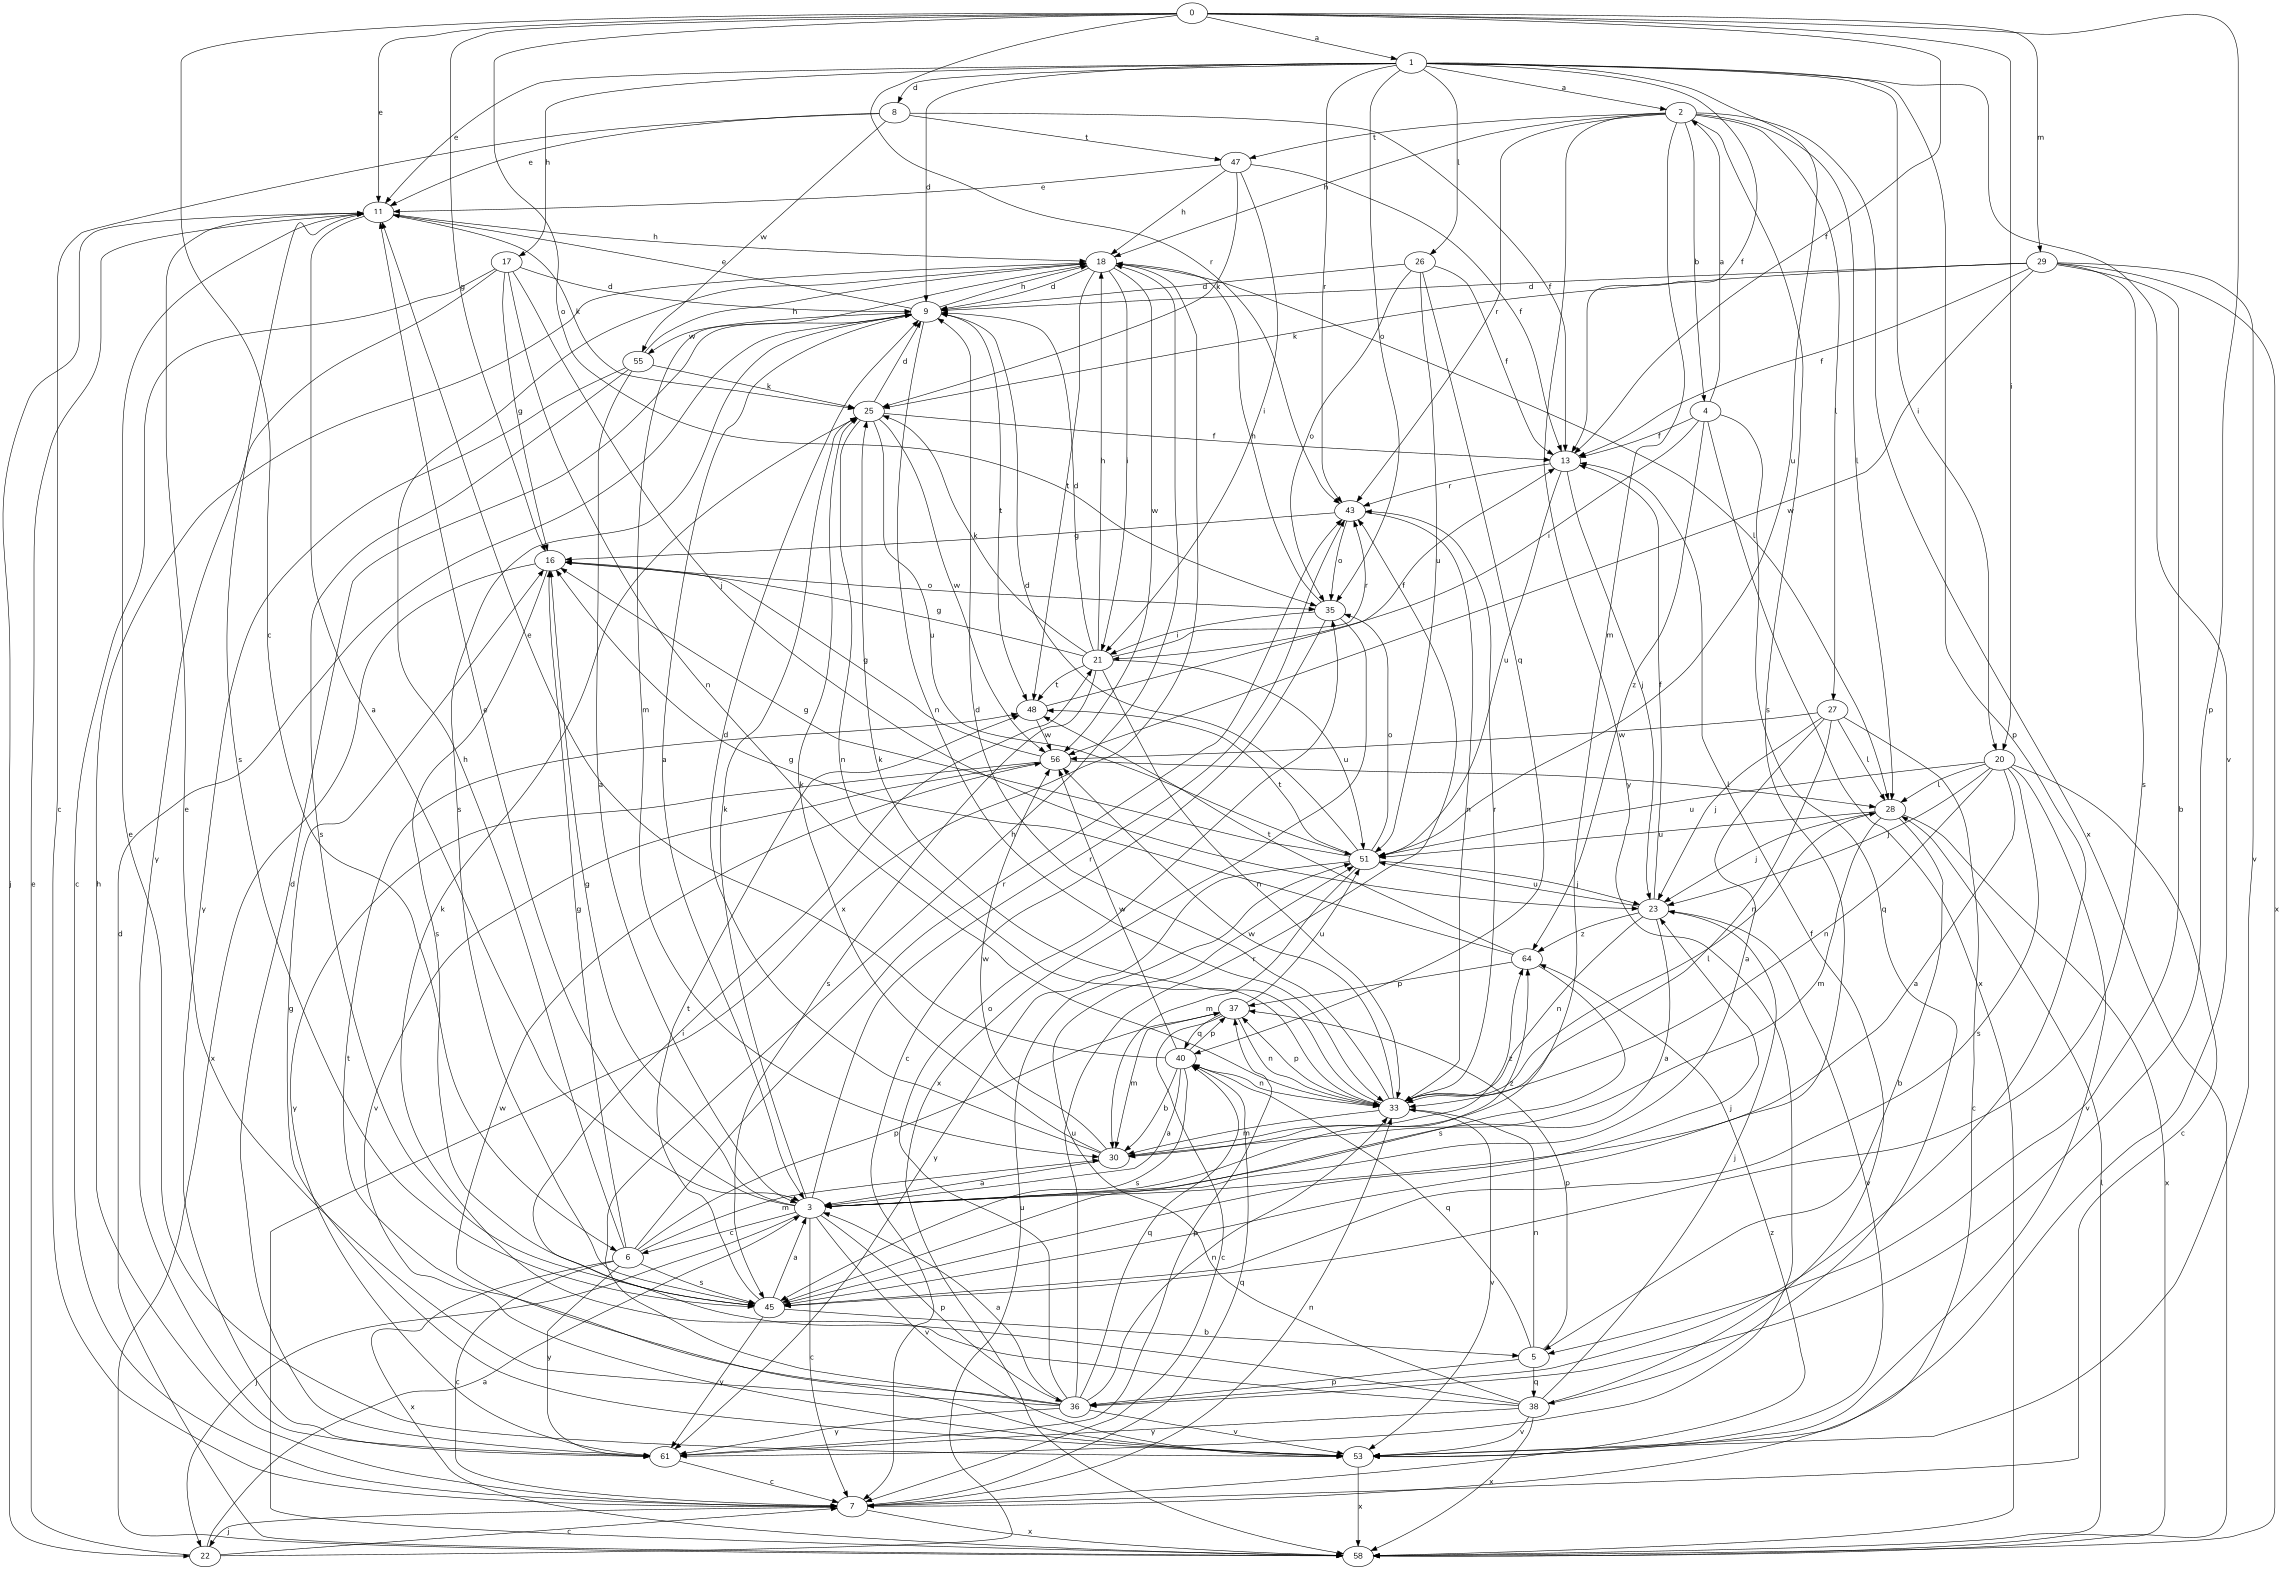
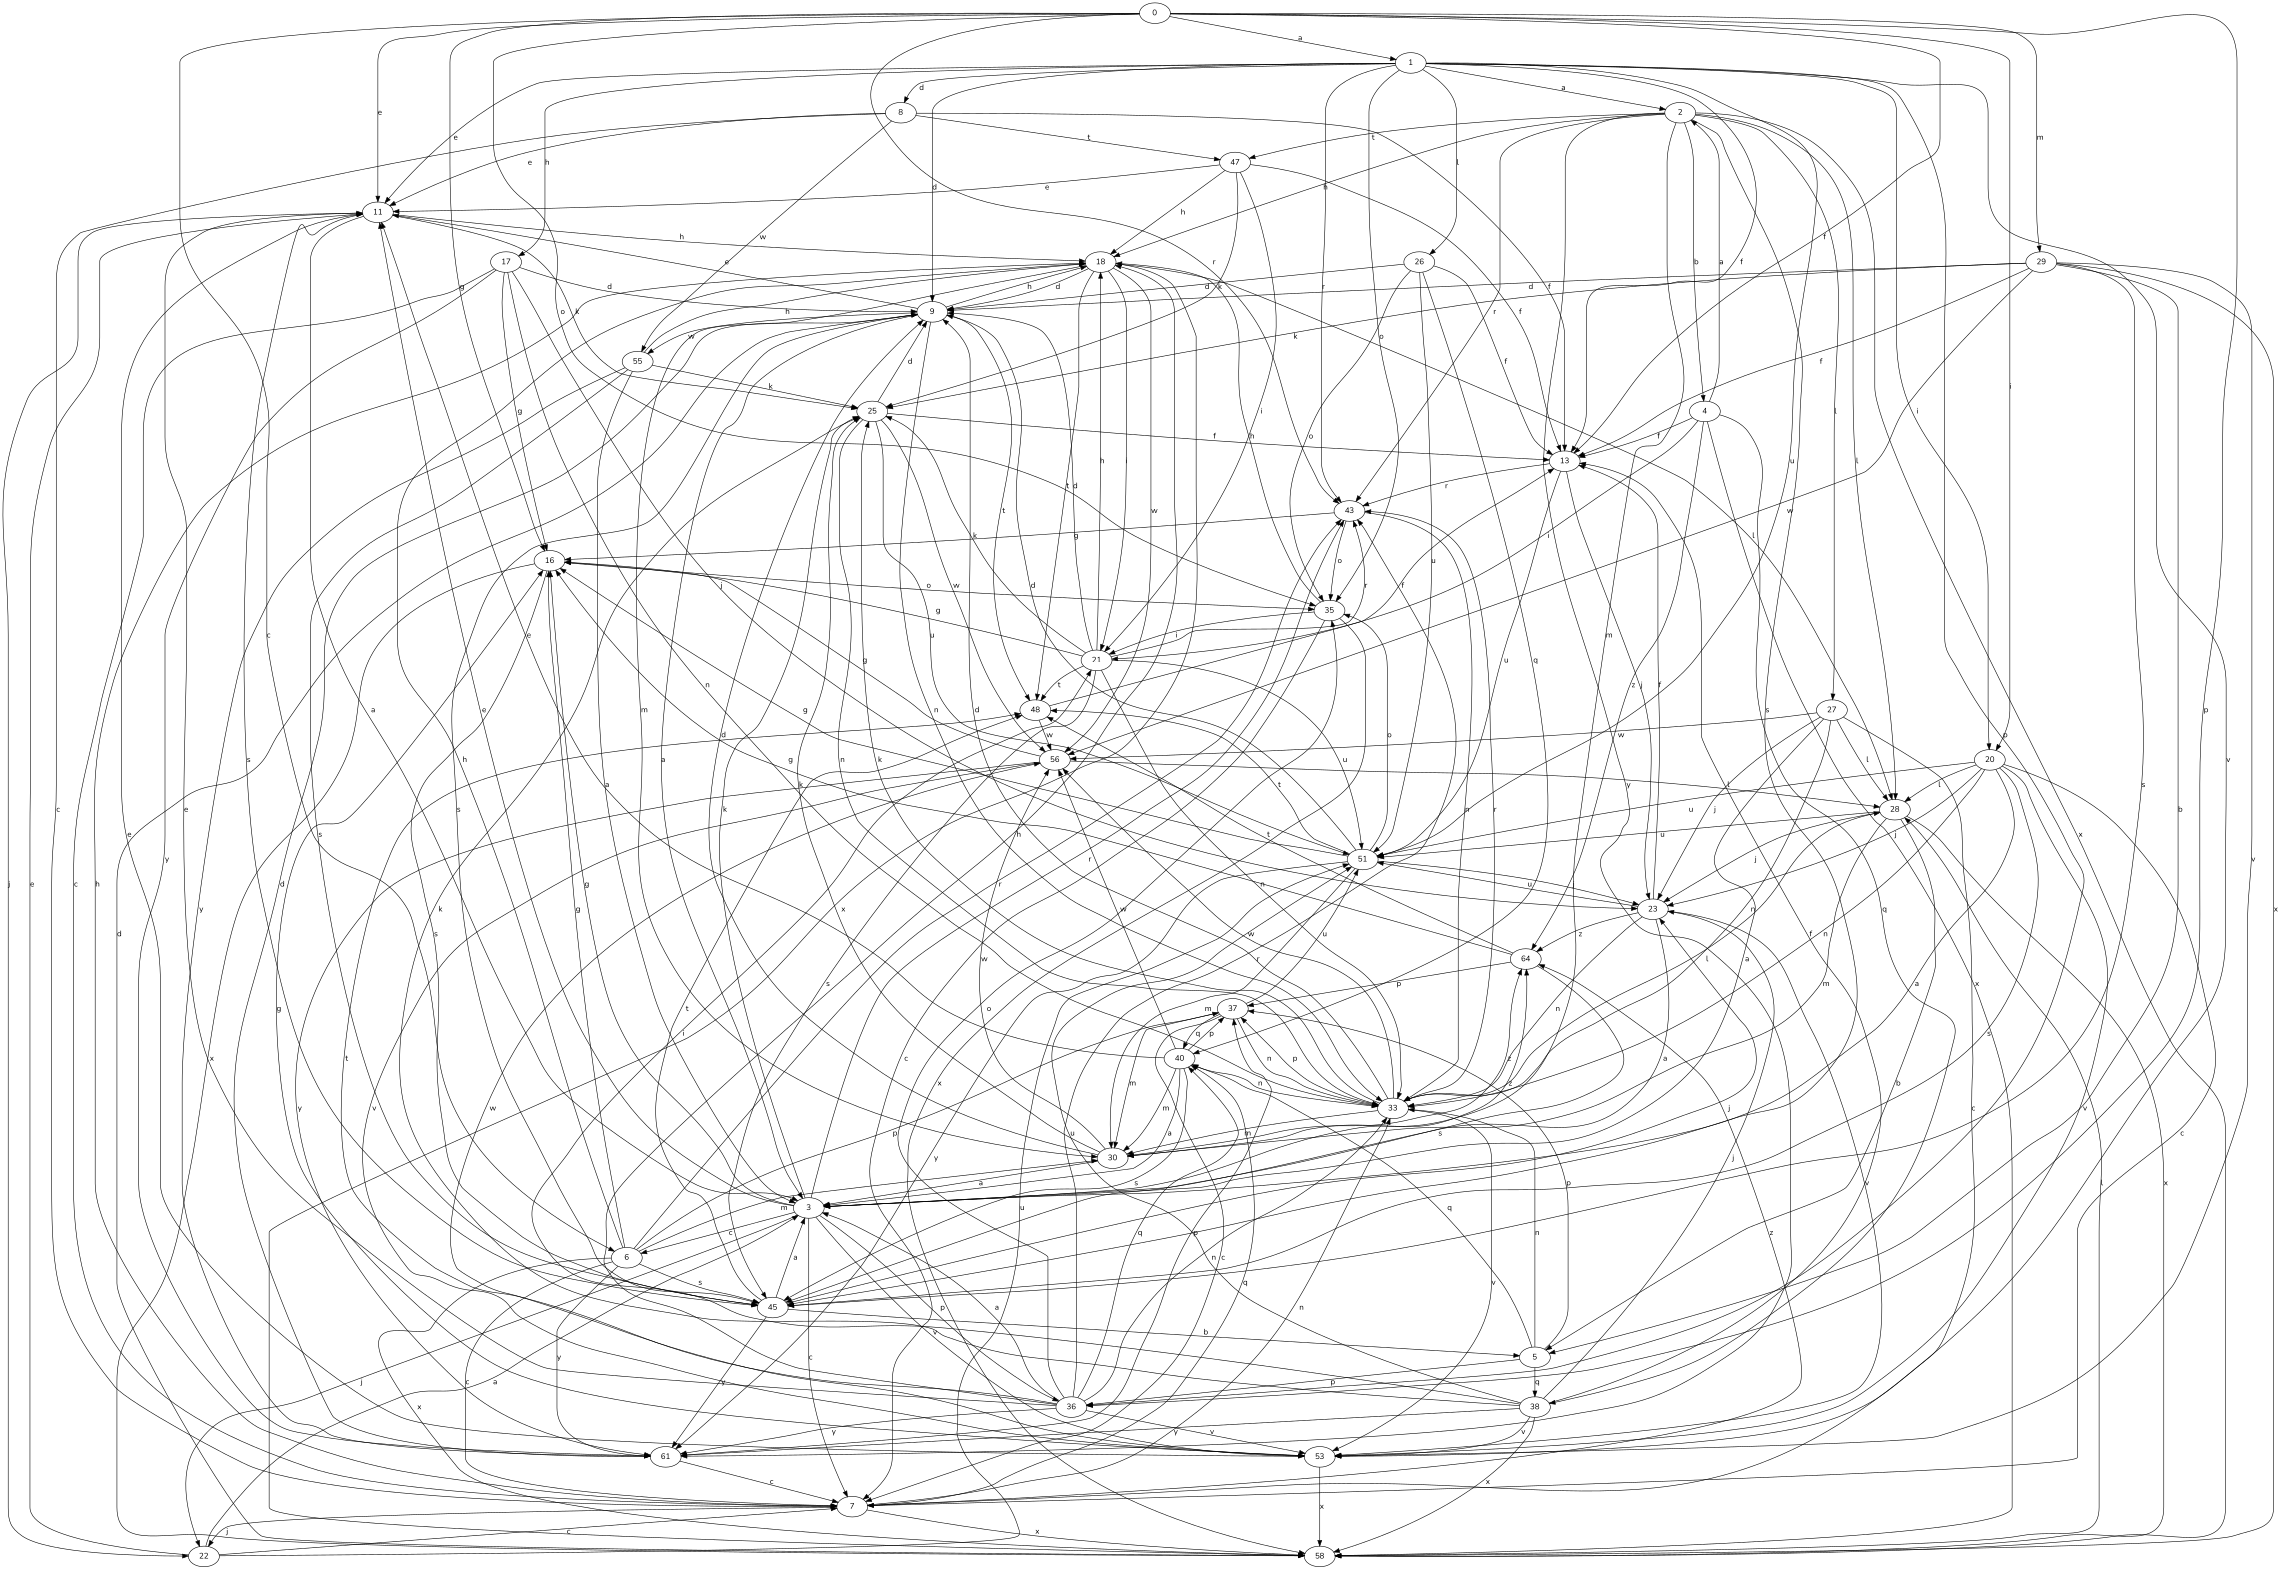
(1166, 1108) -> (1166, 1108)
